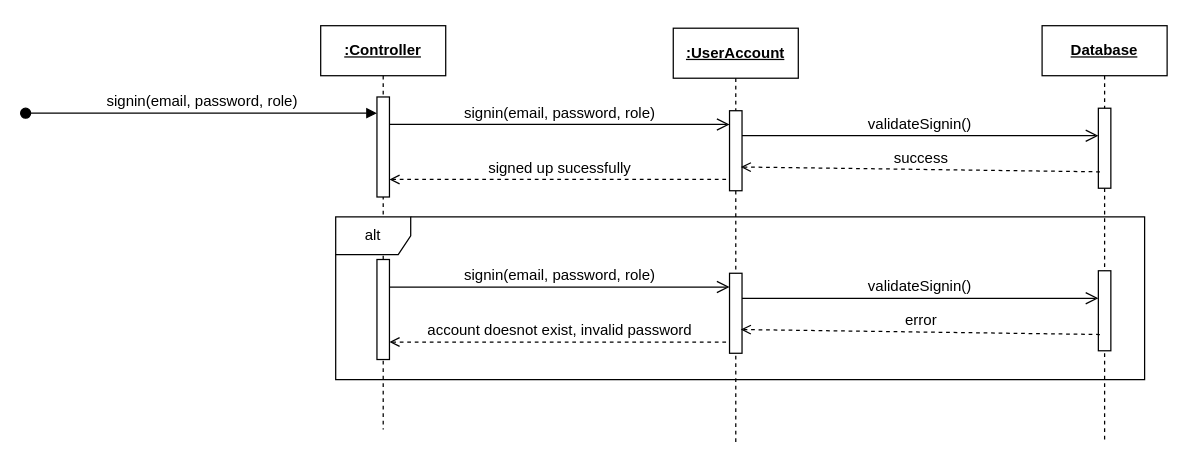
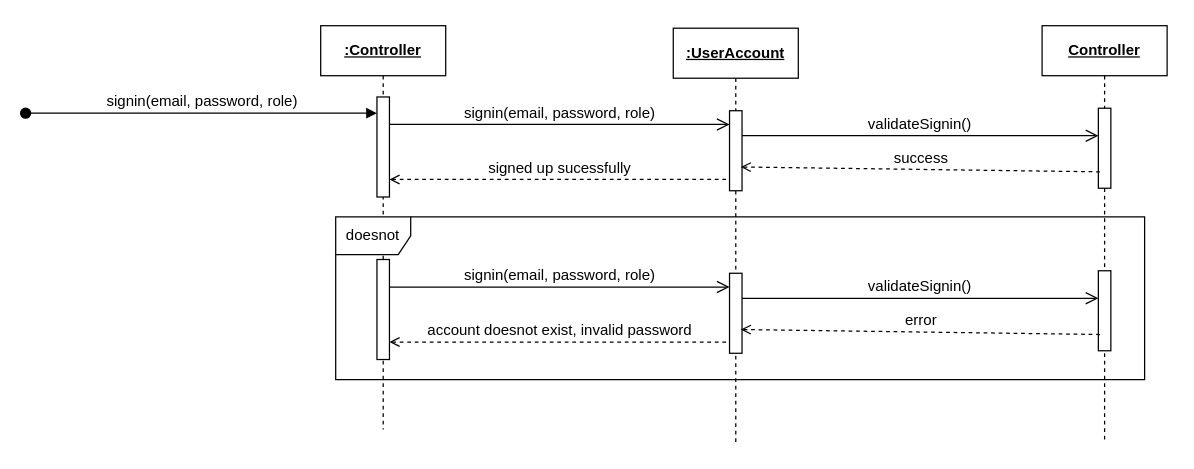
(1104, 51) -> (1104, 51)
(373, 236) -> (373, 236)
